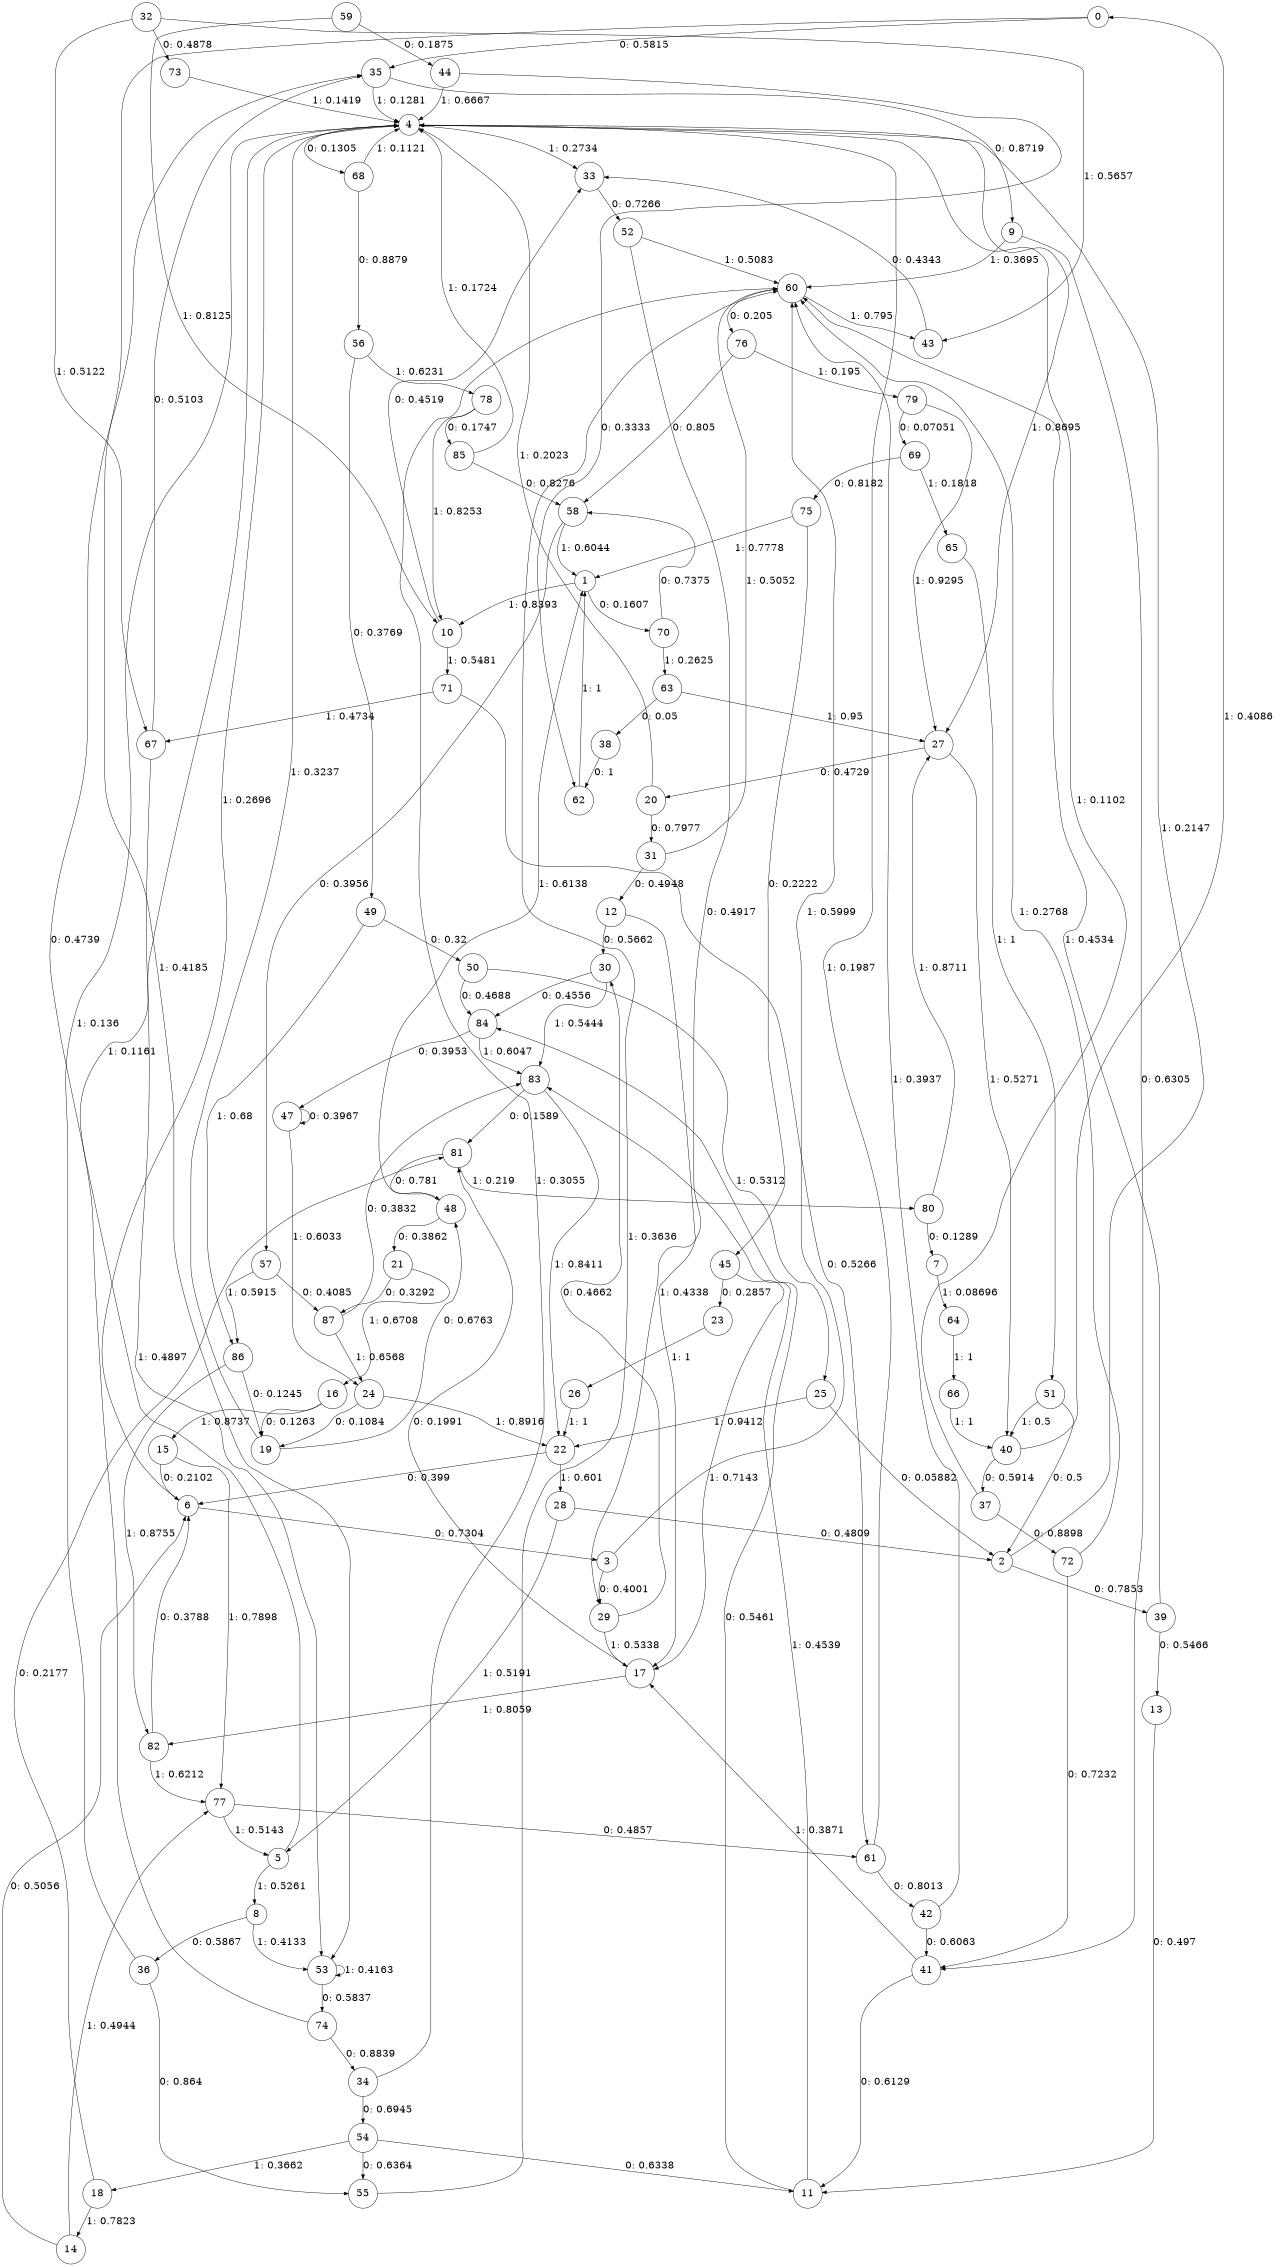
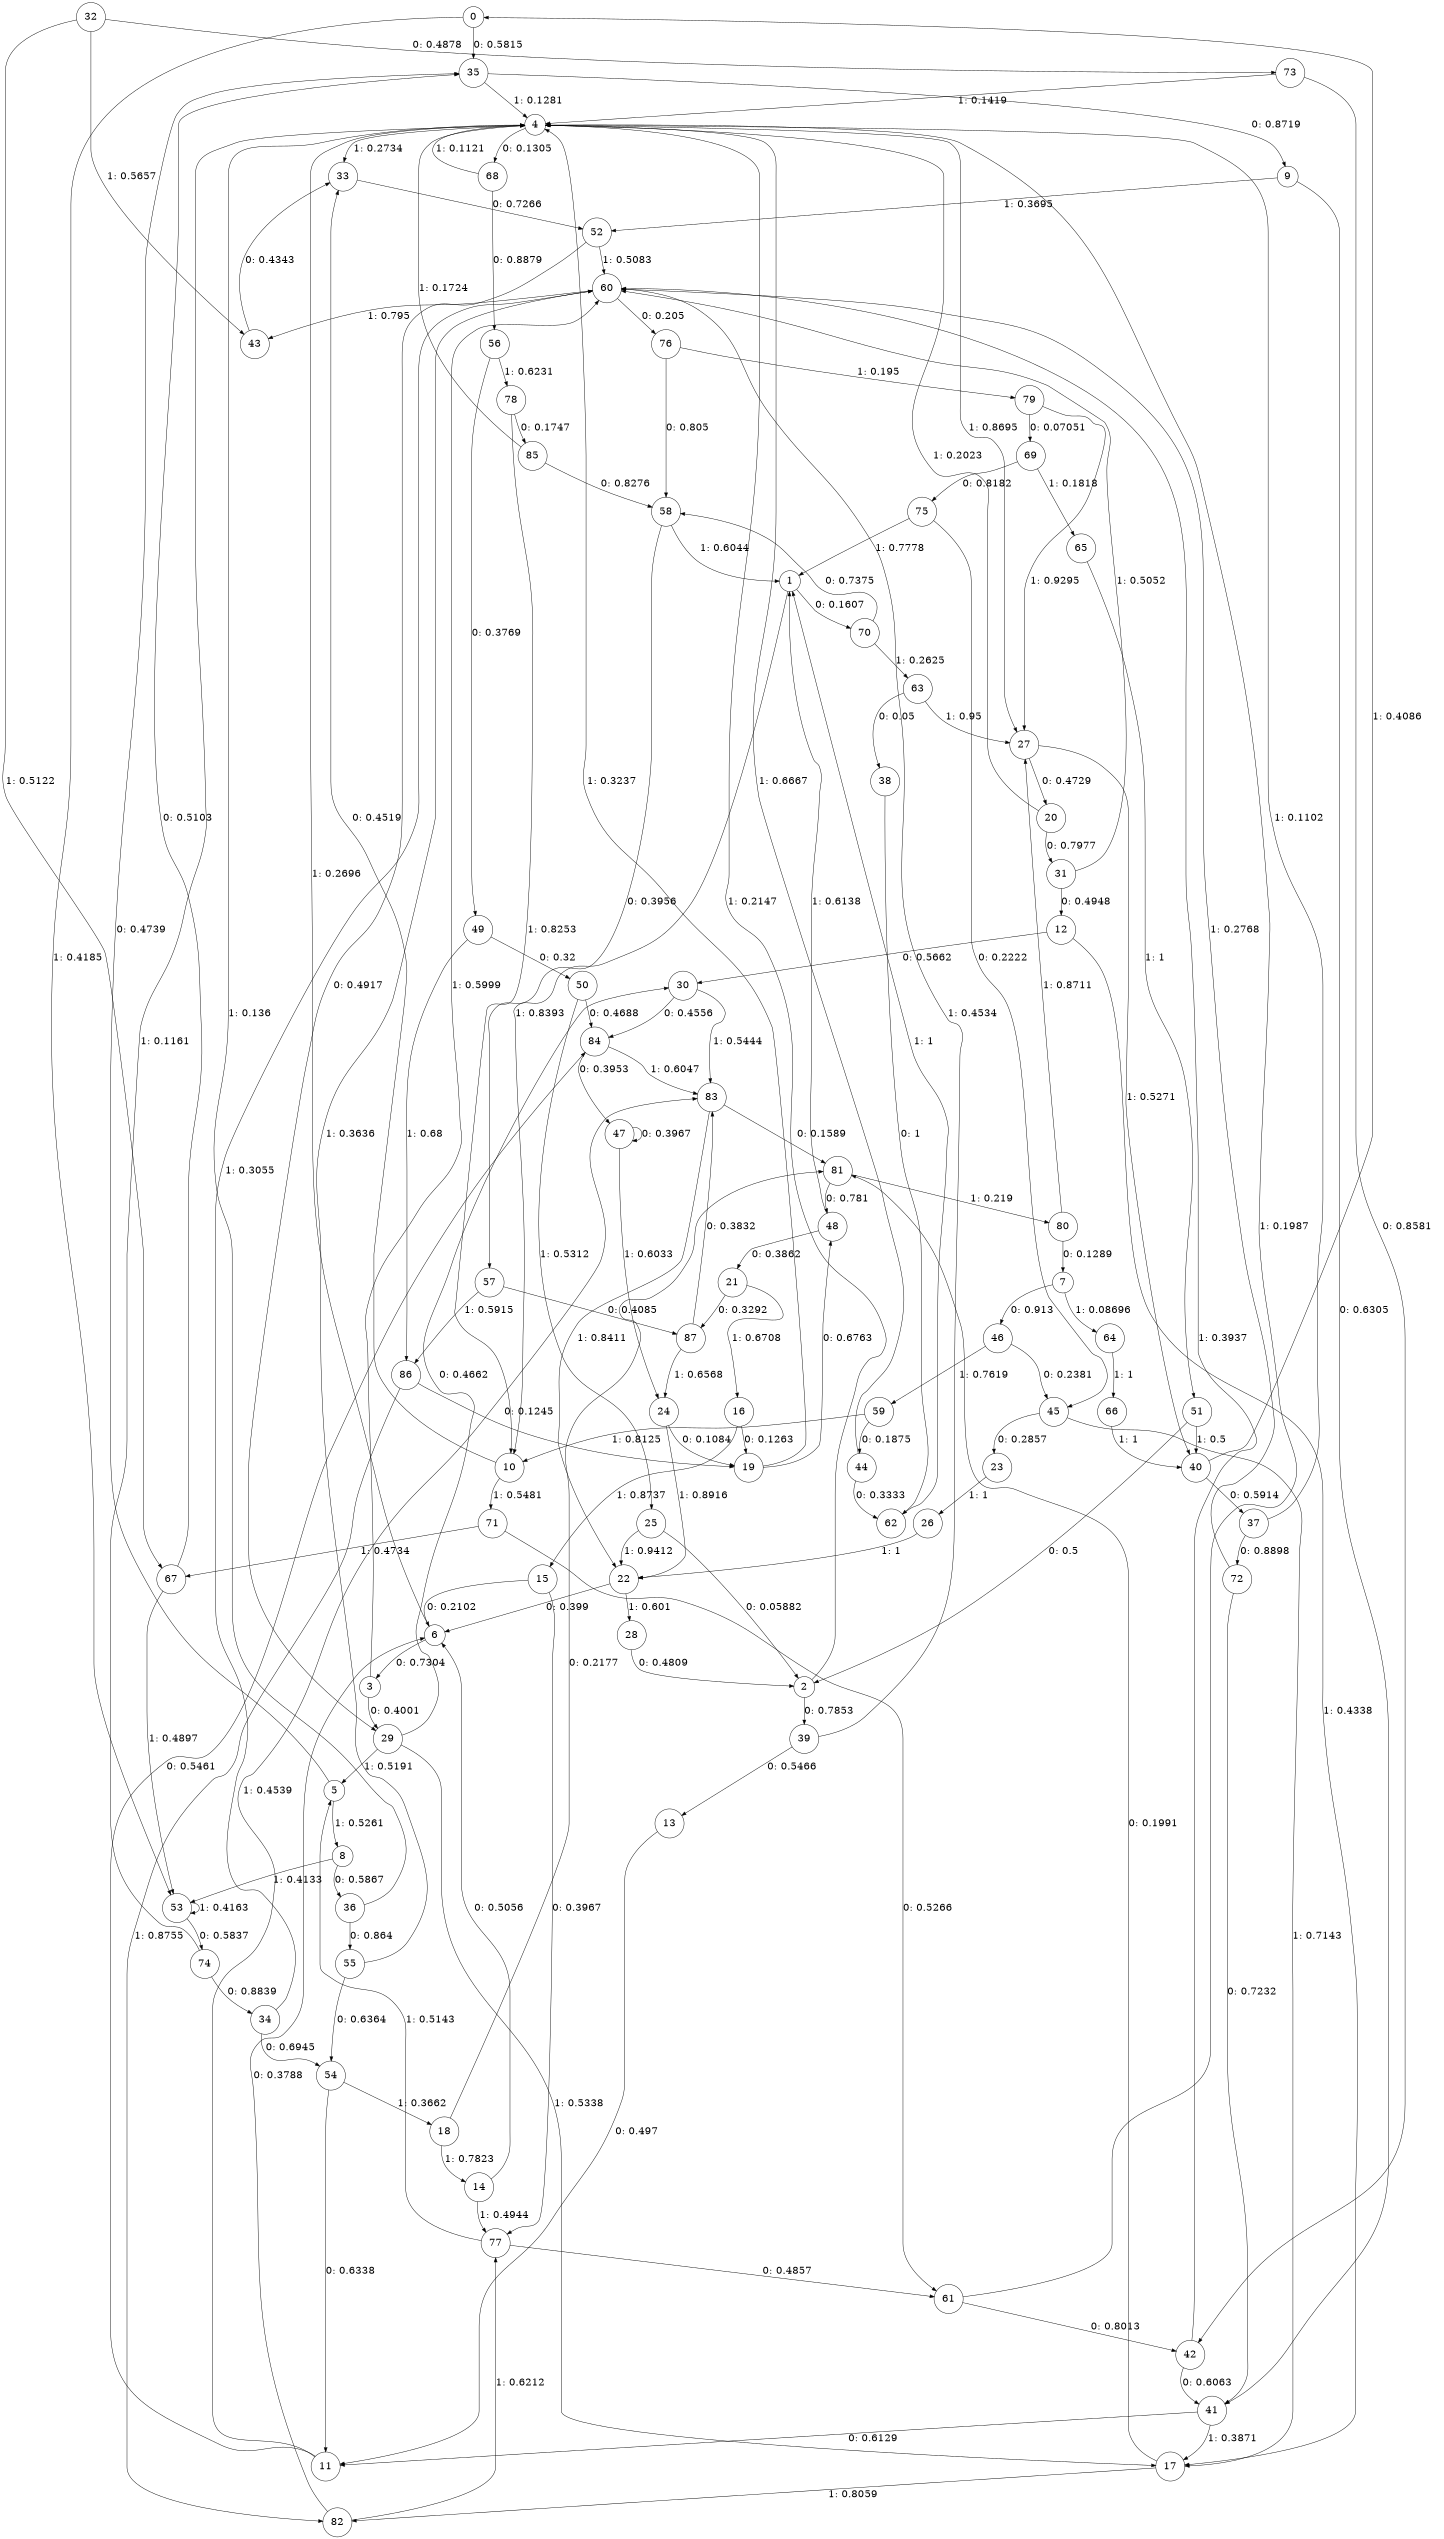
(913, 278) -> (947, 204)
none -> (1381, 1238)
none -> (998, 1338)
(258, 1618) -> (582, 1908)
(454, 1694) -> (360, 1766)
(363, 2163) -> (335, 2017)
